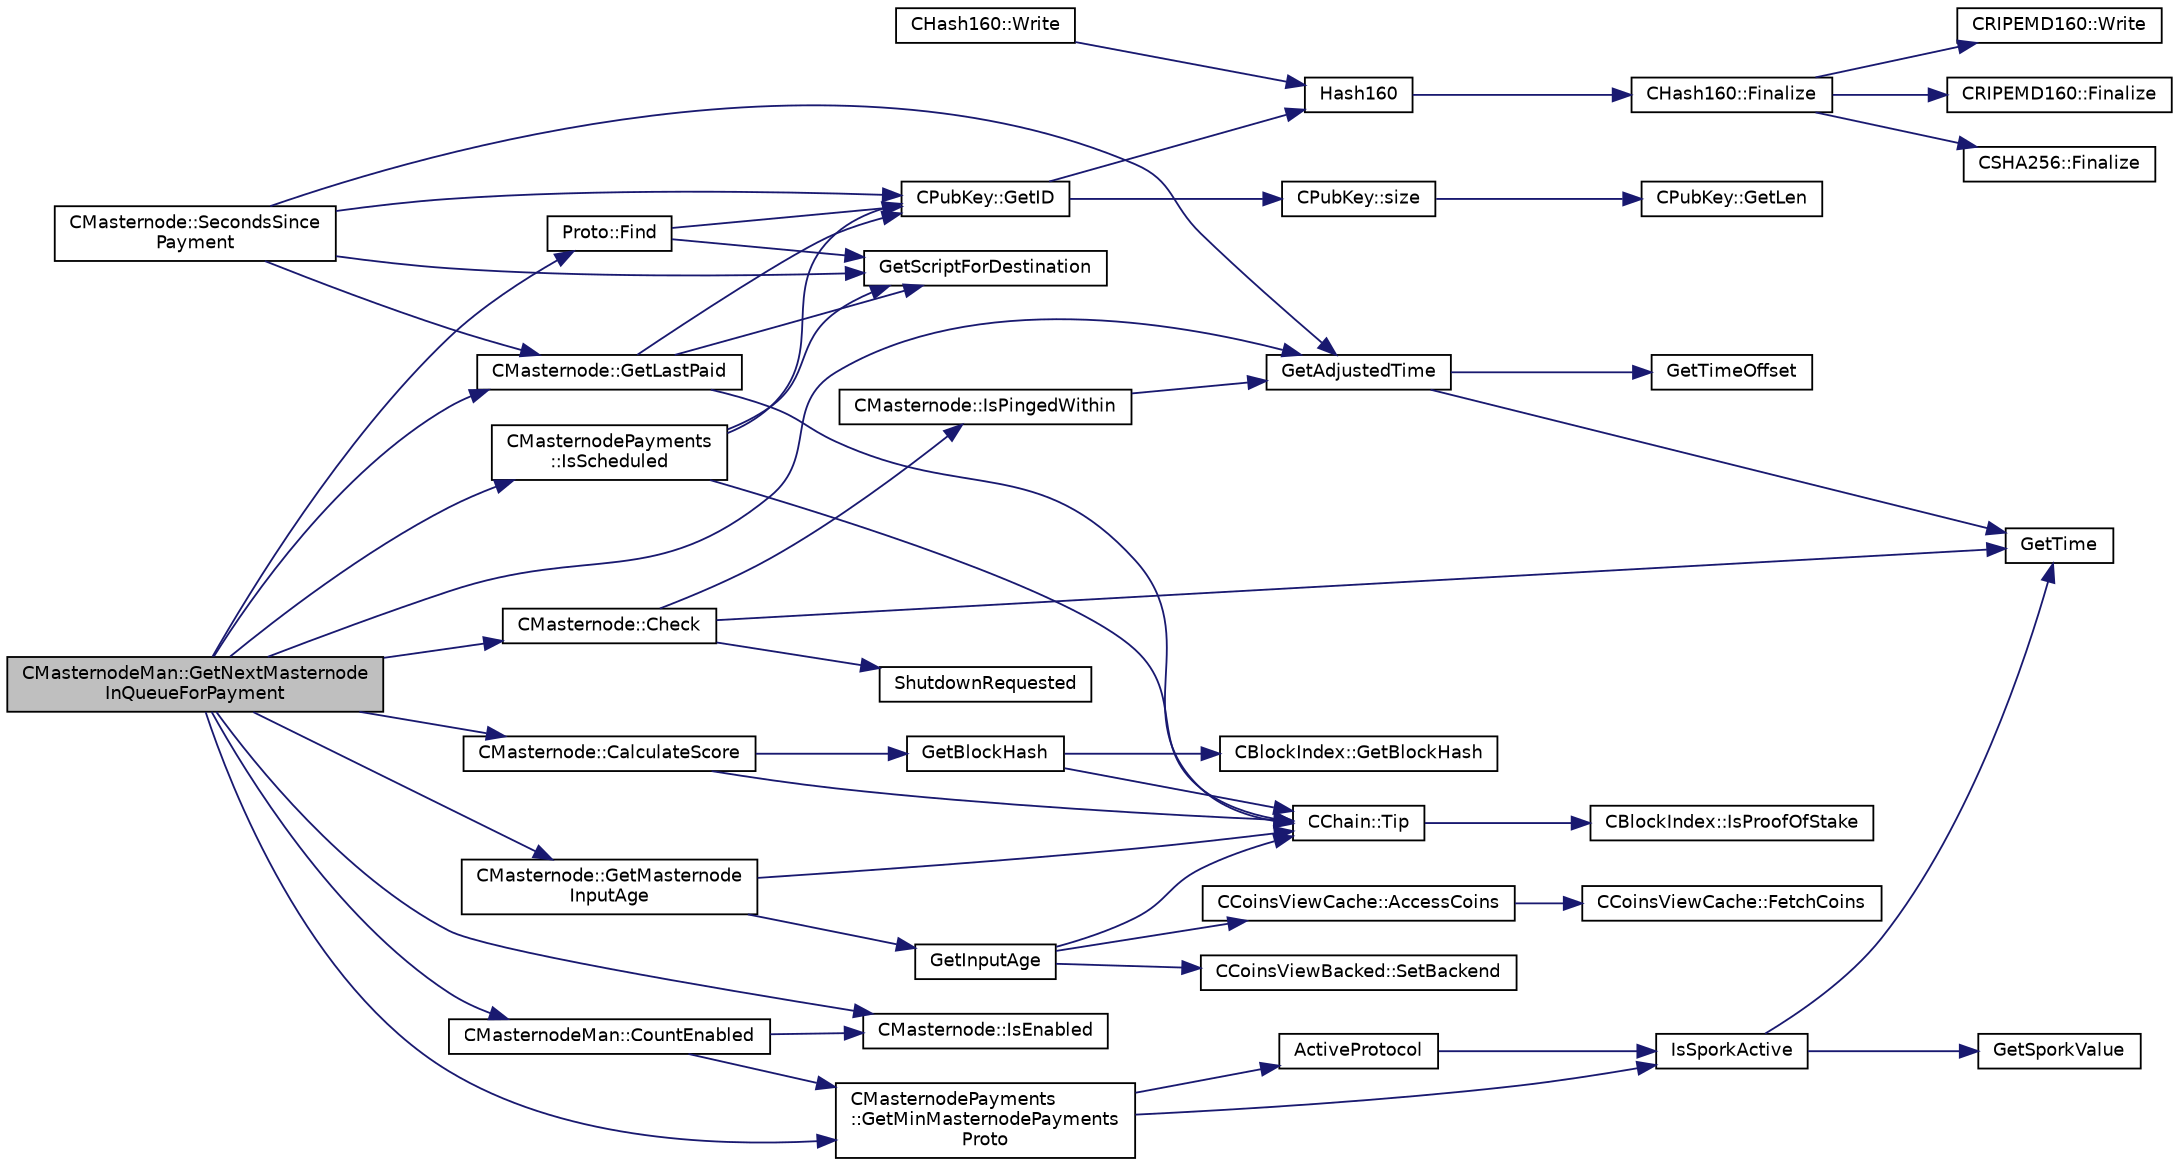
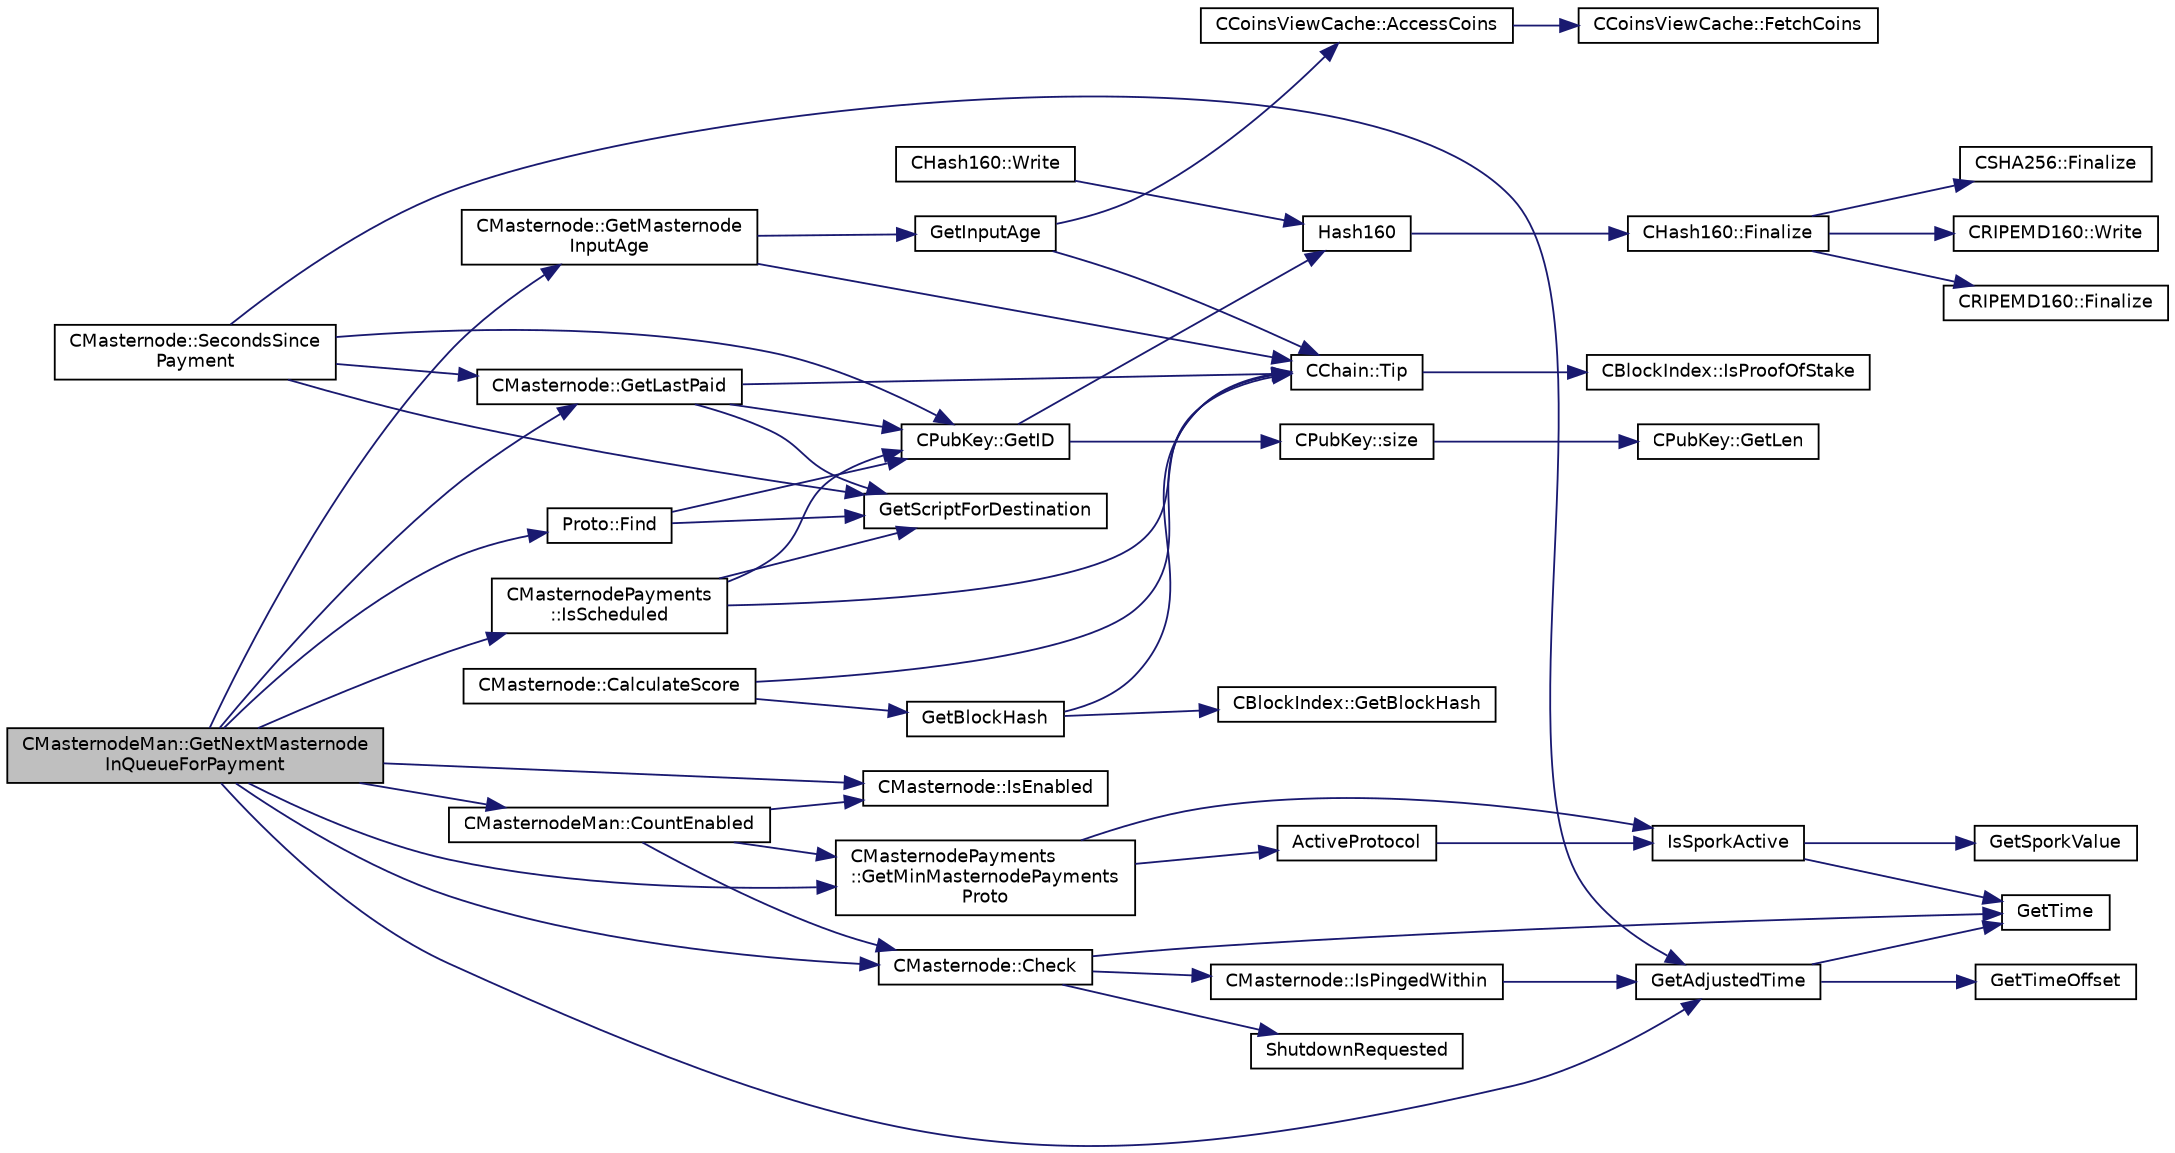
(423, 723) -> none
none -> (757, 900)
(1359, 973) -> none
